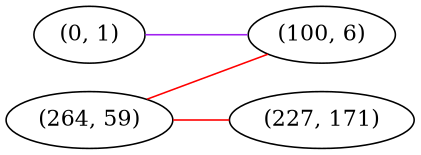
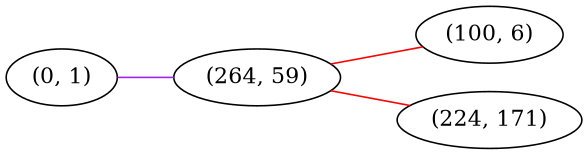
(197, 35) -> (146, 77)
(322, 120) -> (490, 120)
